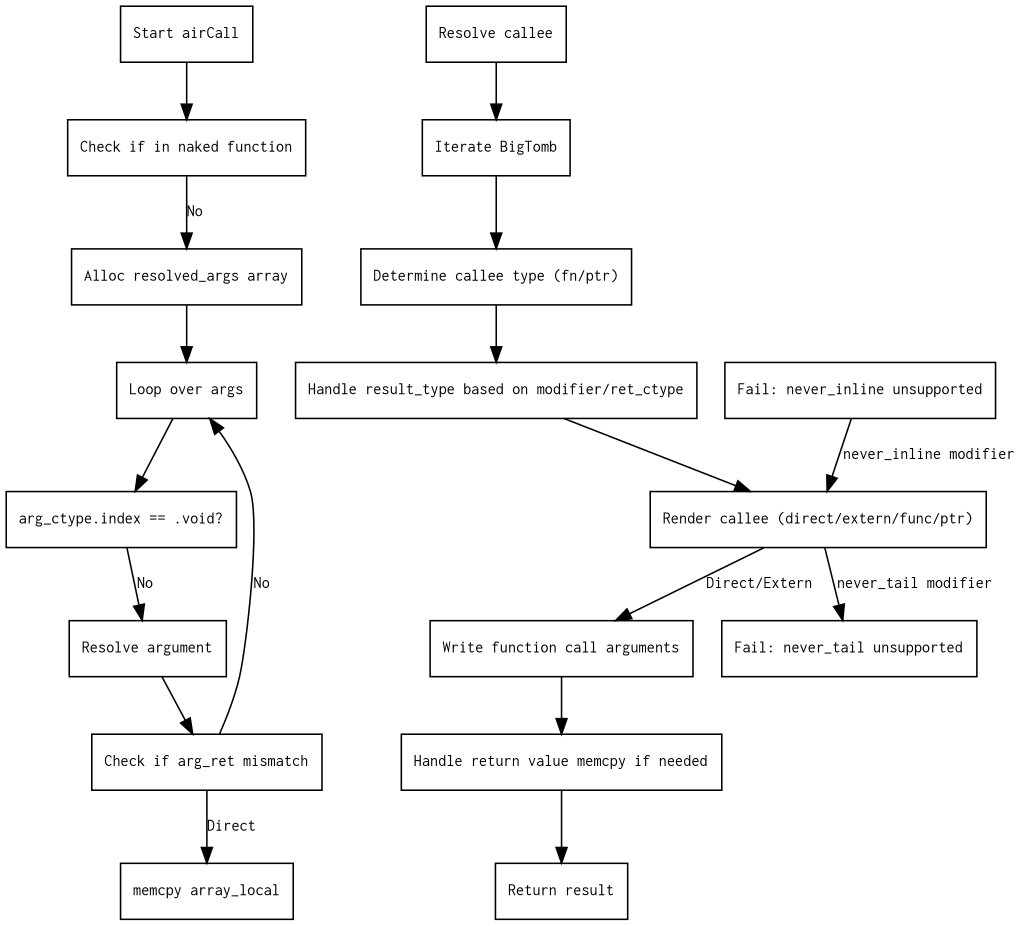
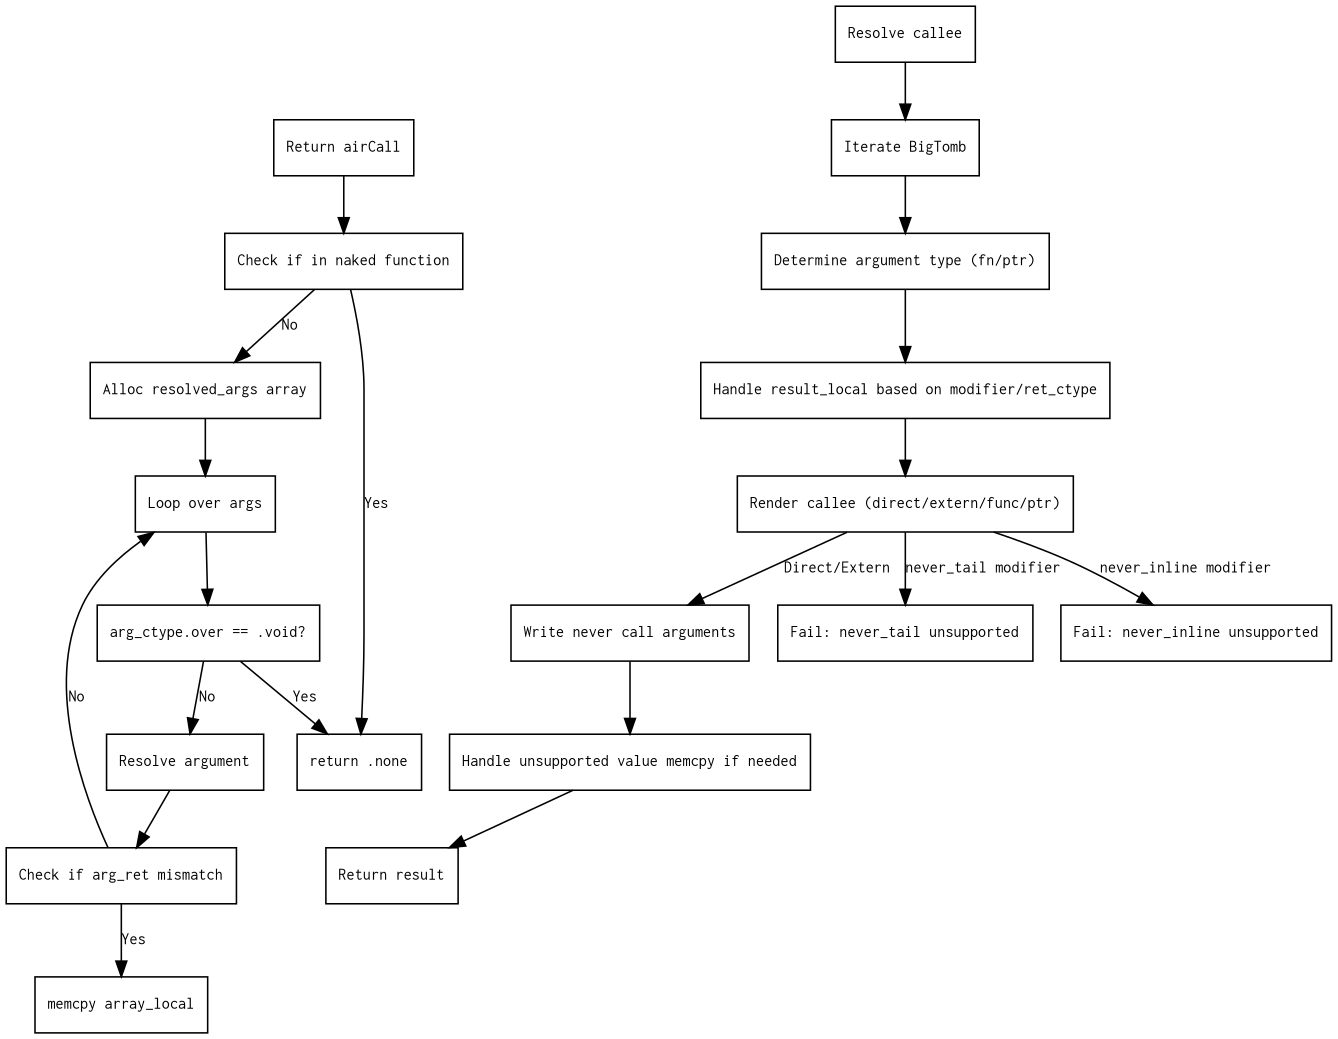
(187, 34) -> (344, 148)
(496, 277) -> (905, 261)
(496, 390) -> (905, 390)
(842, 447) -> (1068, 561)
(121, 520) -> (208, 633)
(562, 649) -> (630, 633)
none -> (359, 762)
(562, 762) -> (630, 762)
(232, 827) -> (134, 940)
